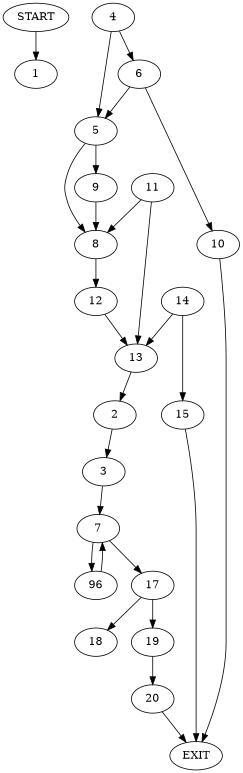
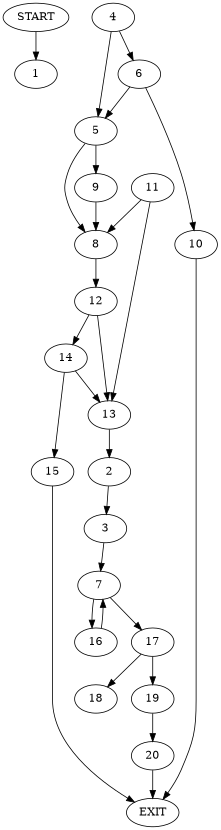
none -> (83, 326)
(96, 585) -> (96, 642)
